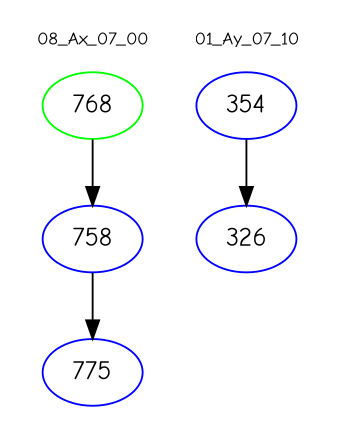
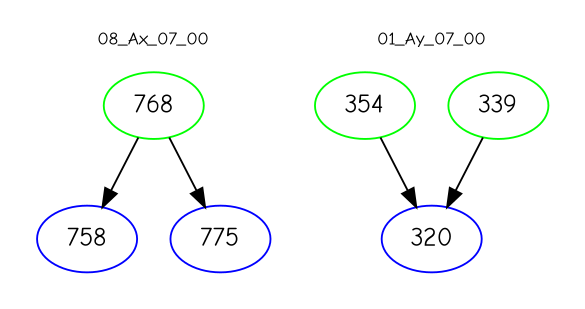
(247, 40) -> (432, 40)
(246, 106) -> (365, 106)
none -> (498, 106)
(246, 239) -> (432, 239)
(93, 297) -> (183, 164)
